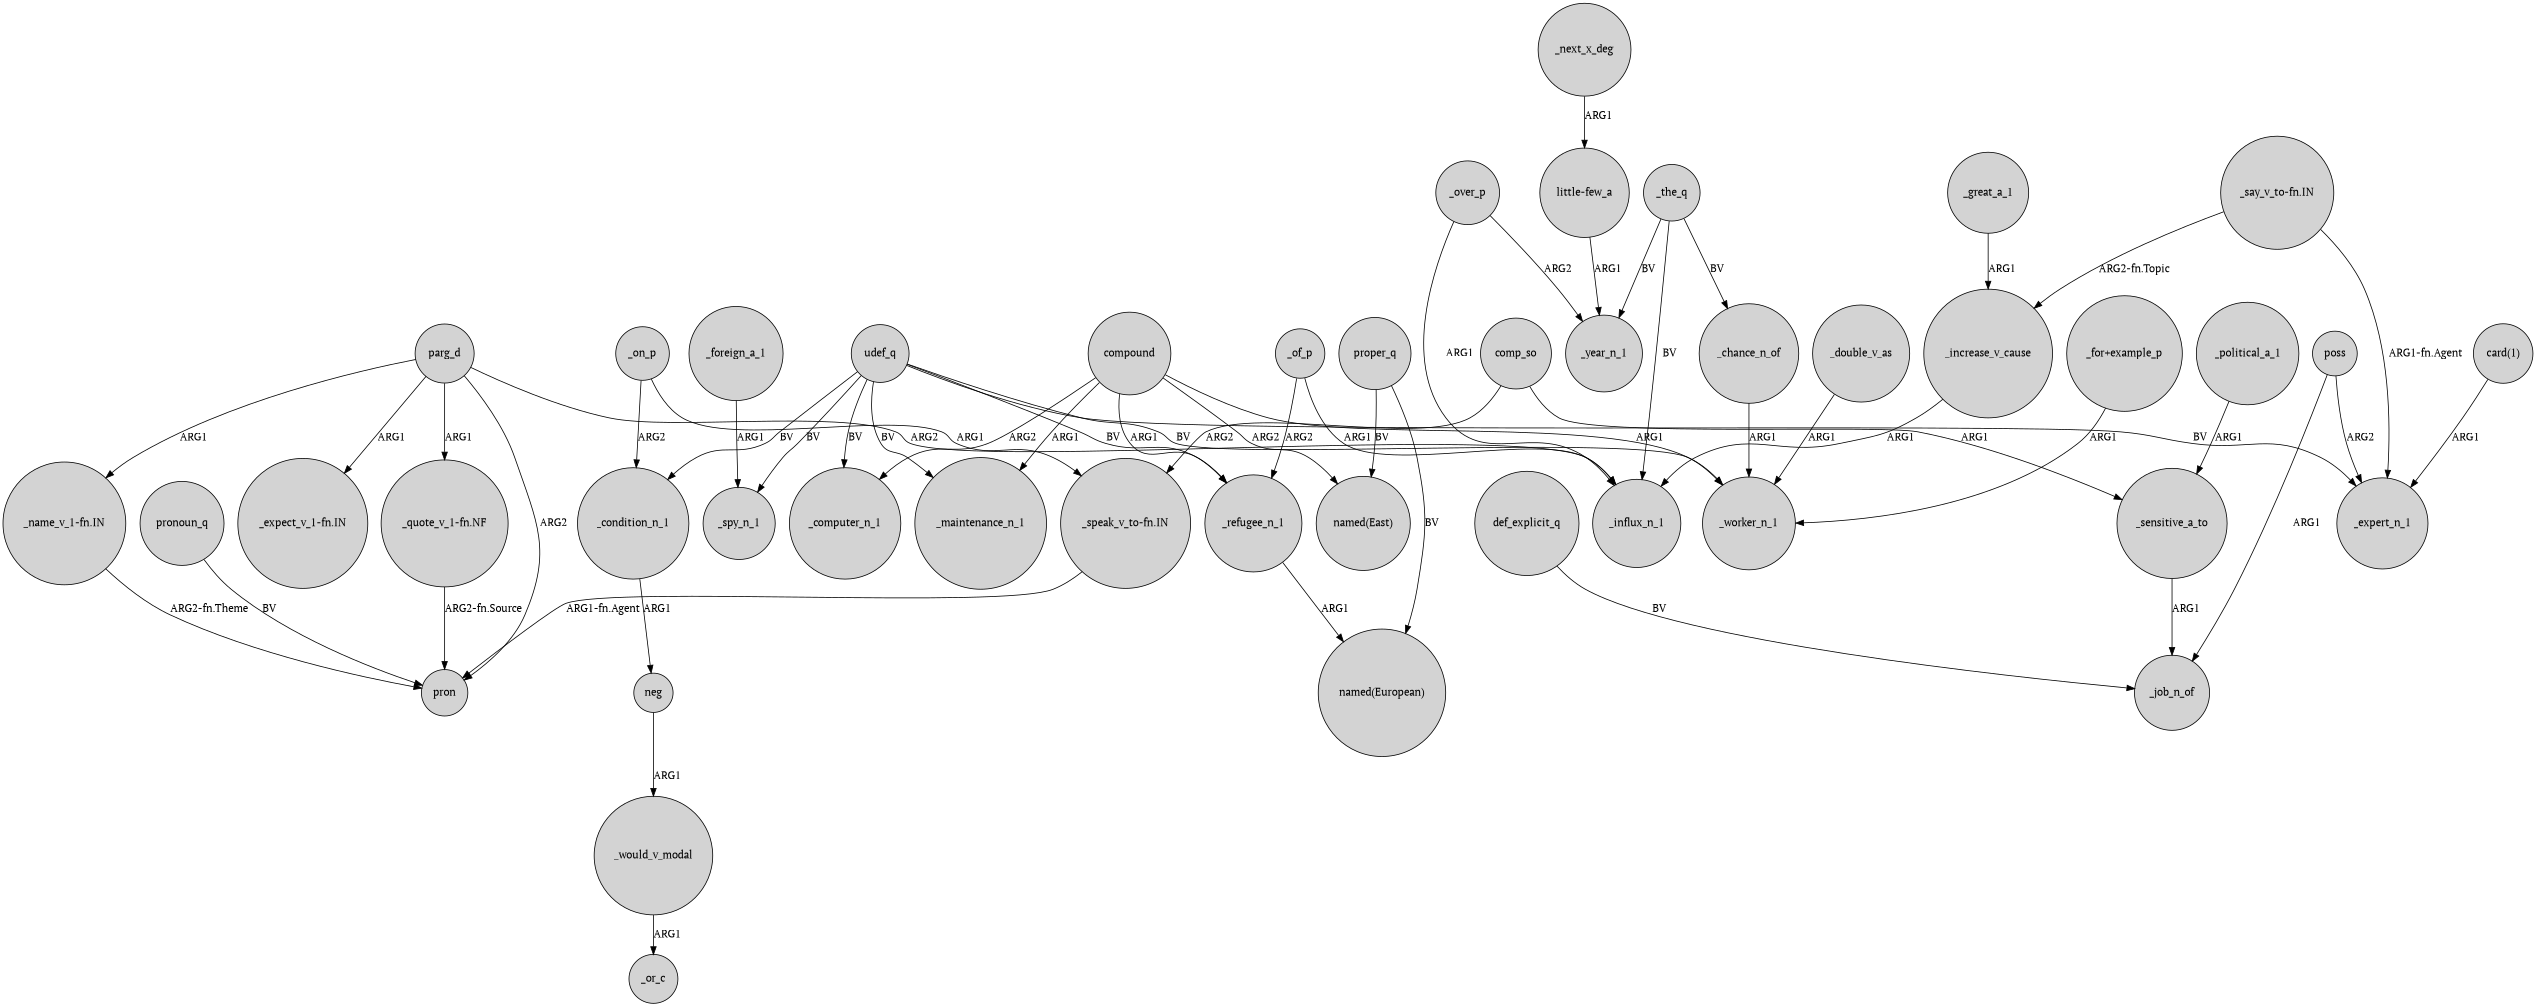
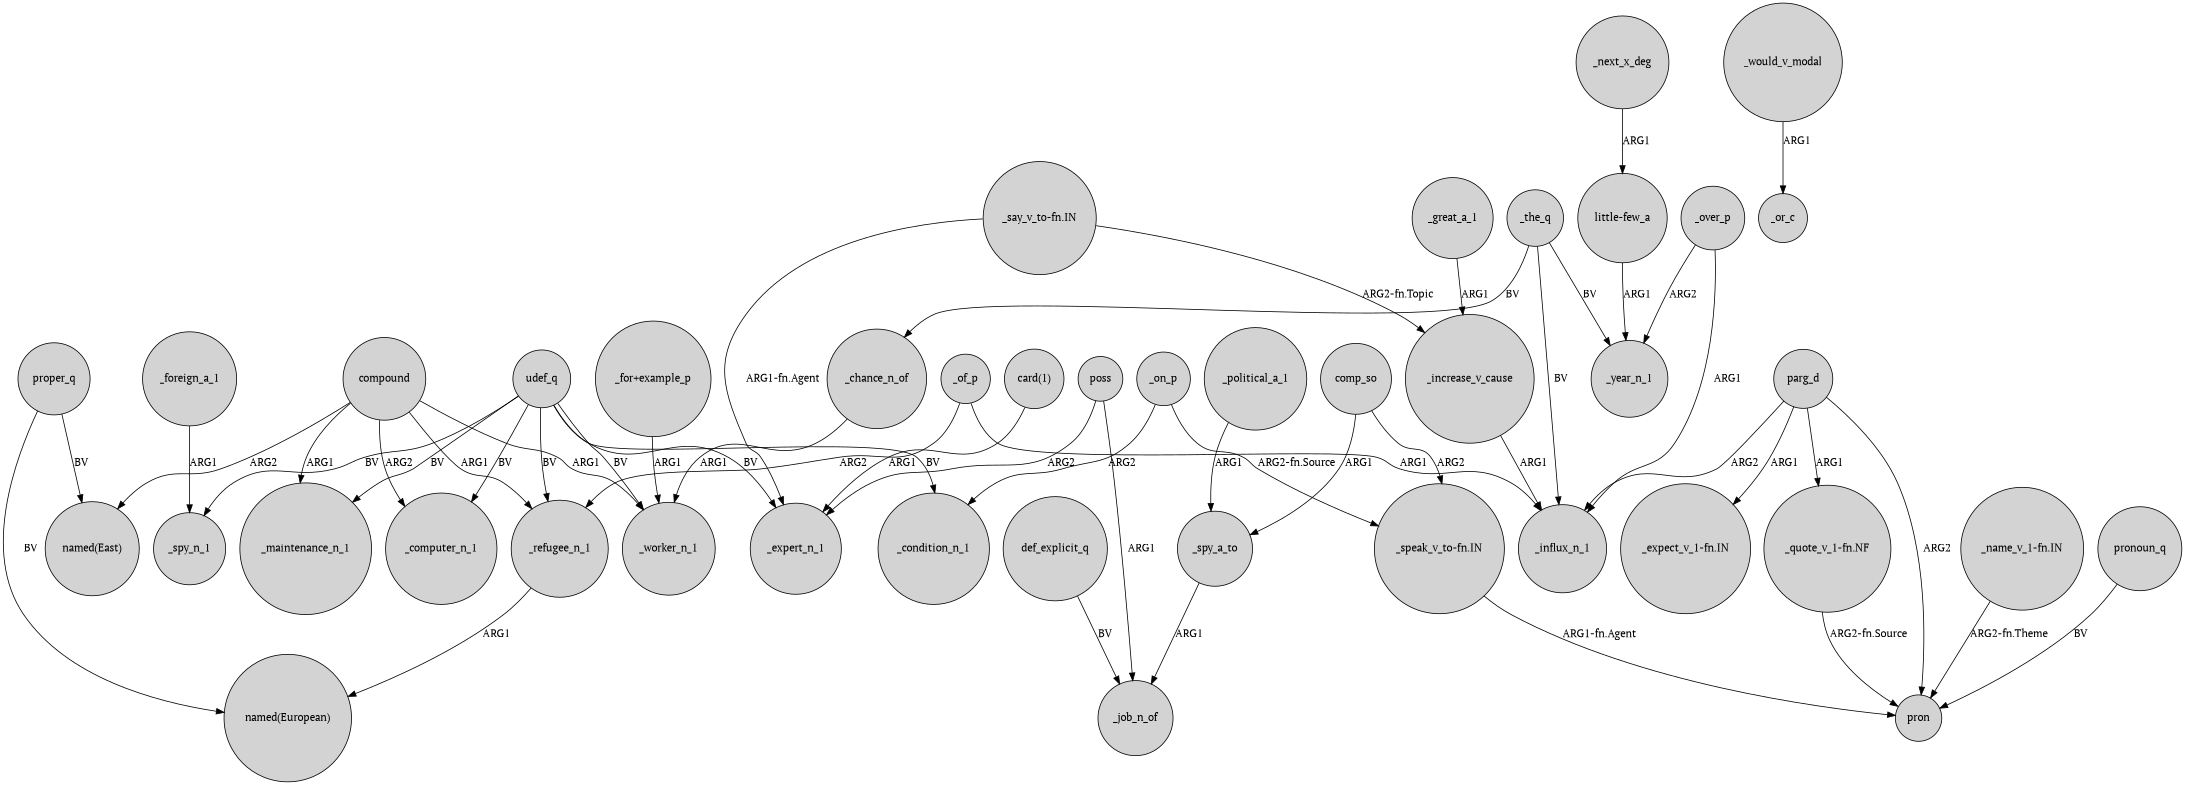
(1861, 354) -> none
(258, 401) -> none
(971, 438) -> (1297, 463)
(2172, 523) -> (1215, 549)
(653, 693) -> none
